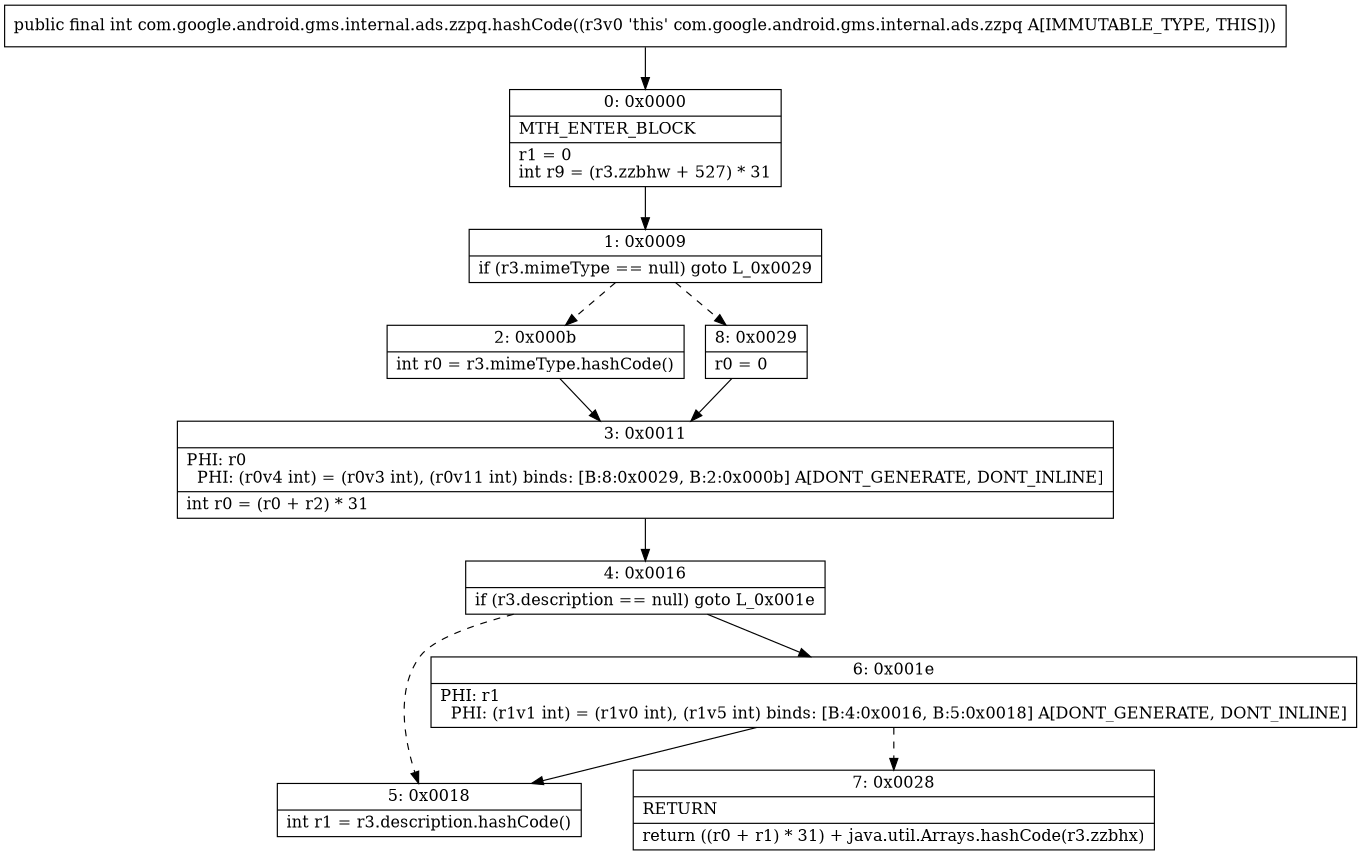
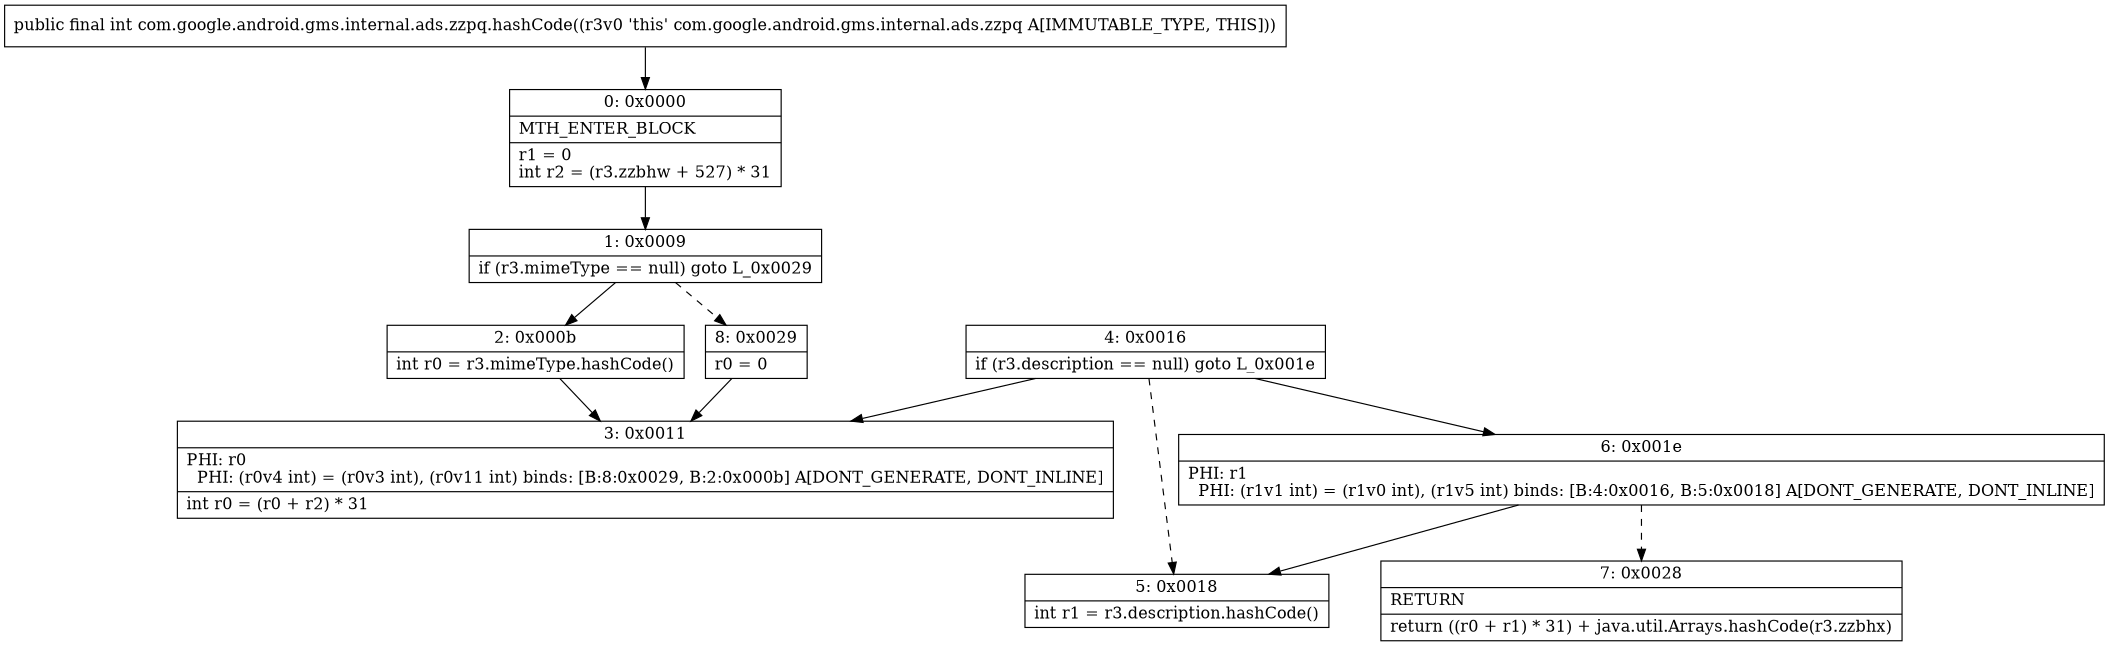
(645, 173) -> (645, 173)
(595, 300) -> (595, 300)
(645, 534) -> (949, 398)
